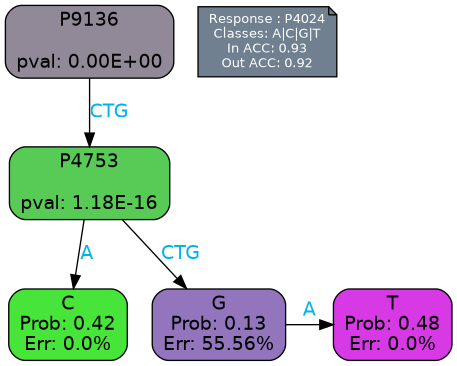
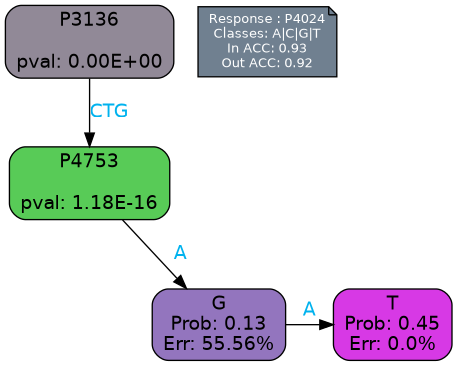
(90, 42) -> (90, 42)
(181, 254) -> (181, 254)
(68, 325) -> none
(393, 325) -> (393, 325)
